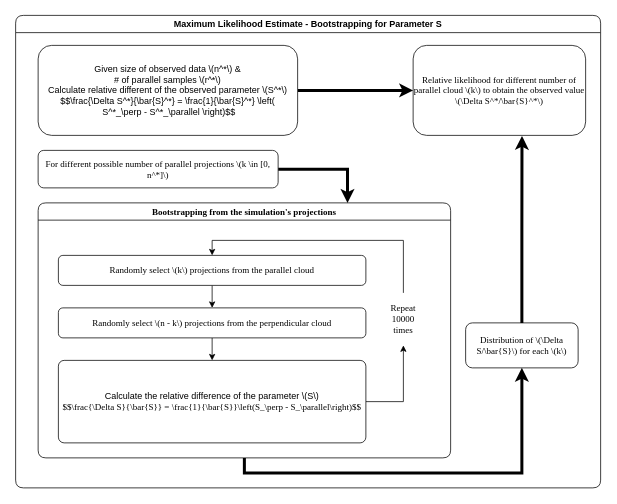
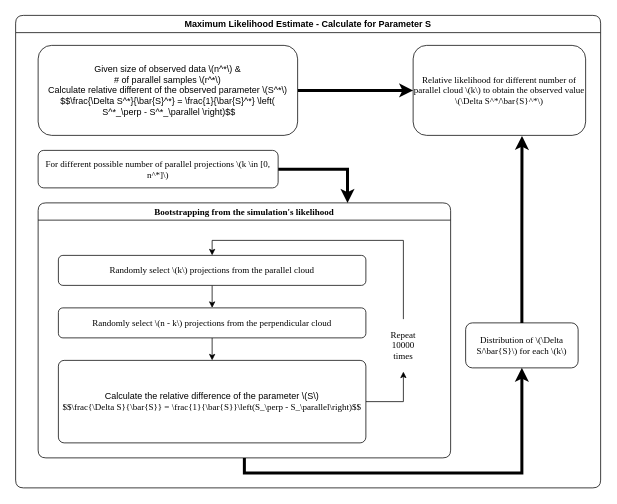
(308, 24) -> (308, 24)
(244, 212) -> (244, 212)
(403, 319) -> (403, 345)
